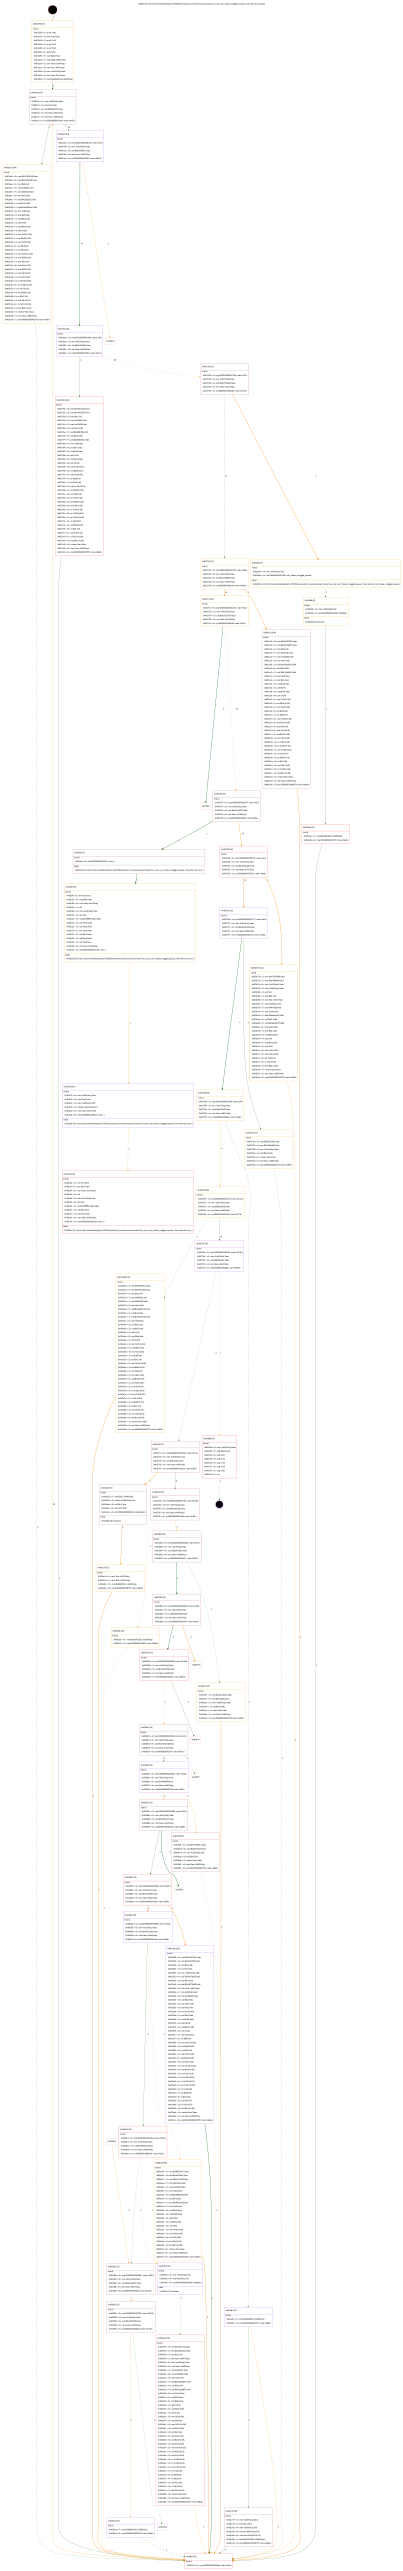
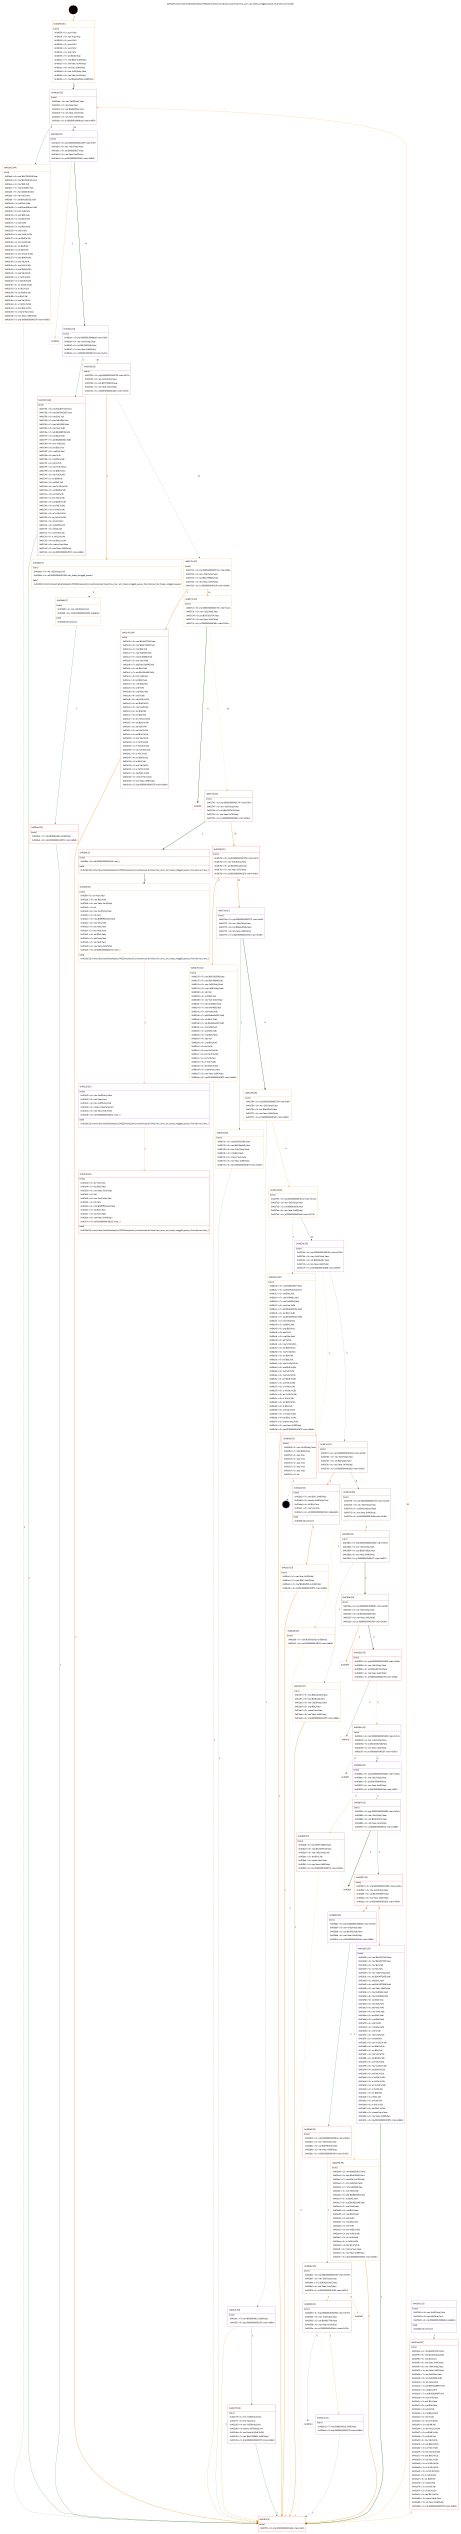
(120, 2203) -> (353, 2302)
(142, 2212) -> none
